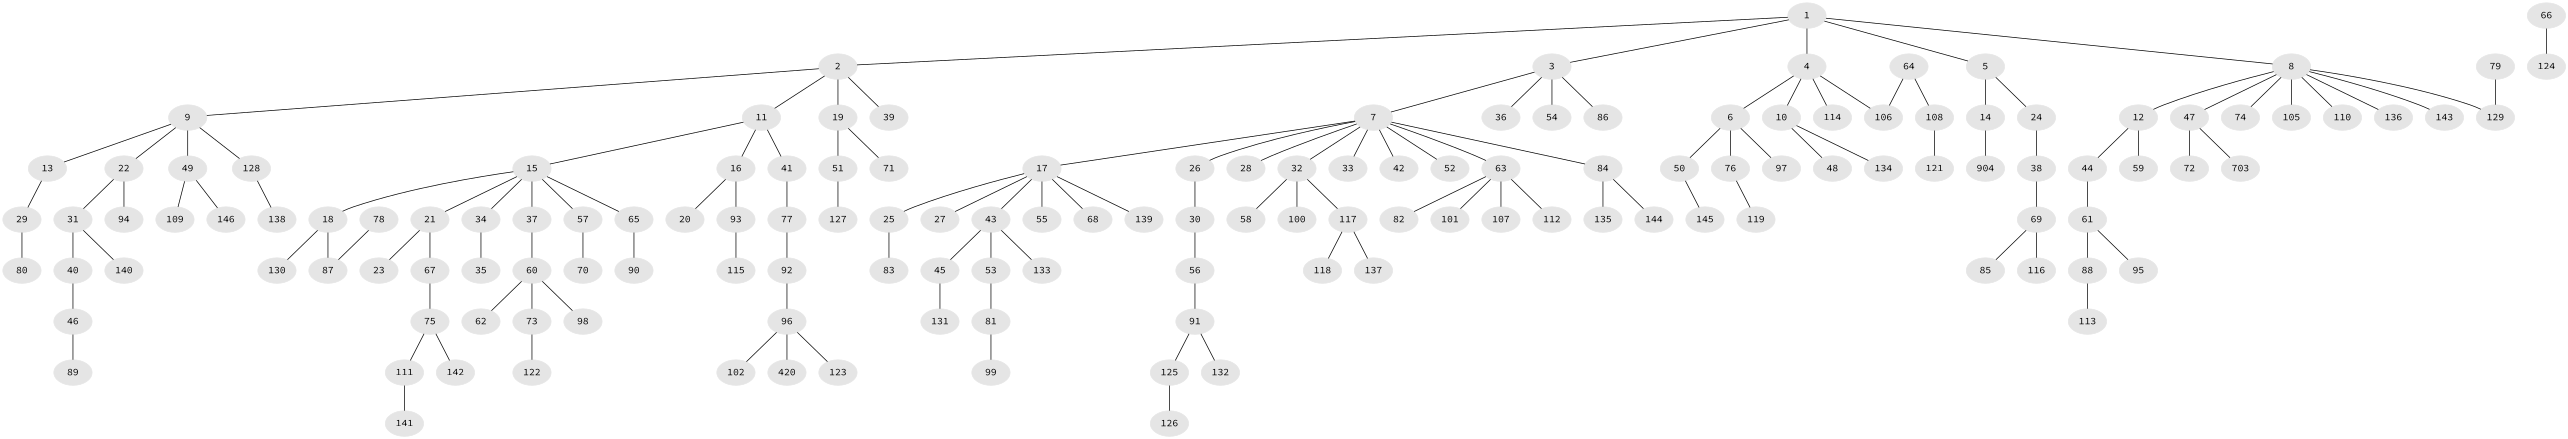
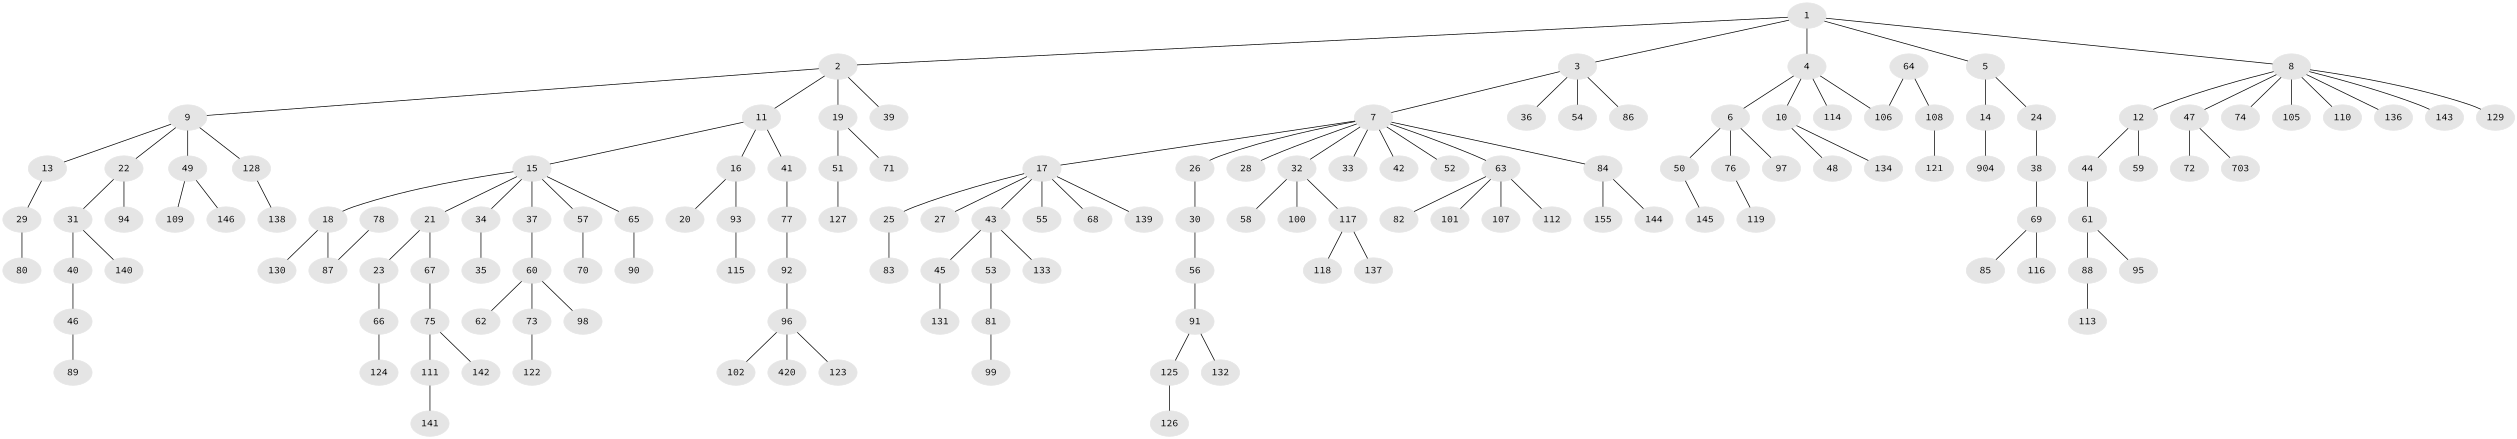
(2495, 67) -> none
(1603, 220) -> (1603, 220)
none -> (379, 296)
